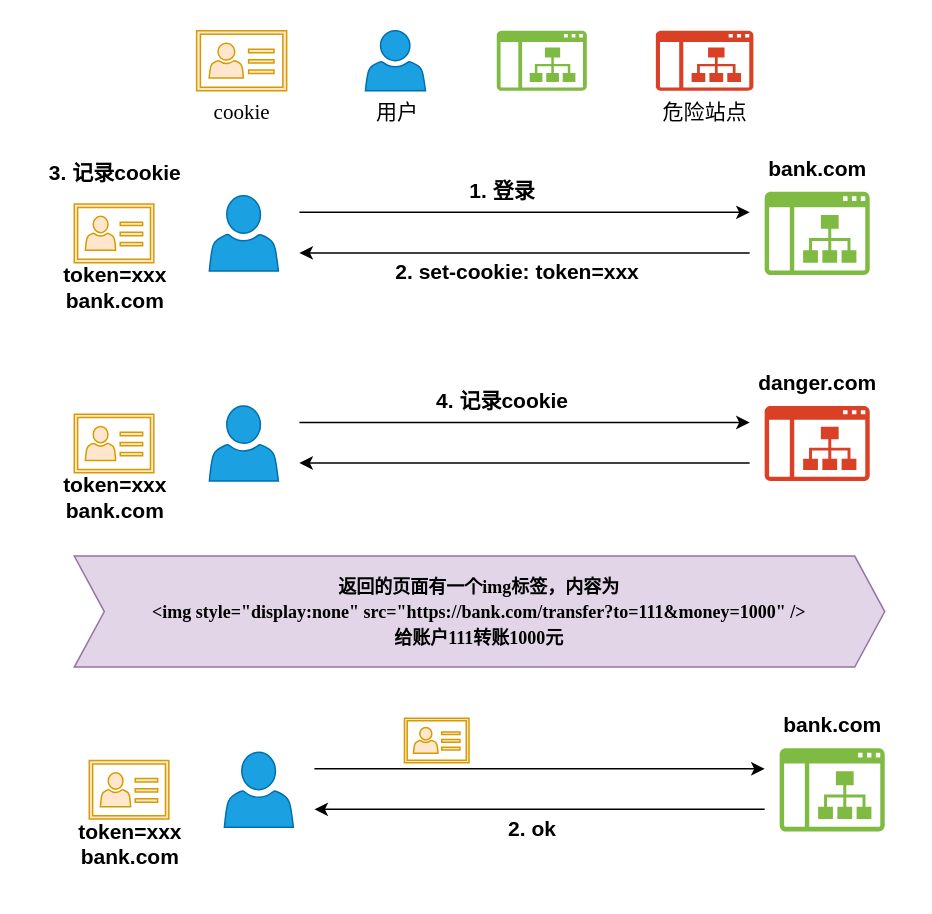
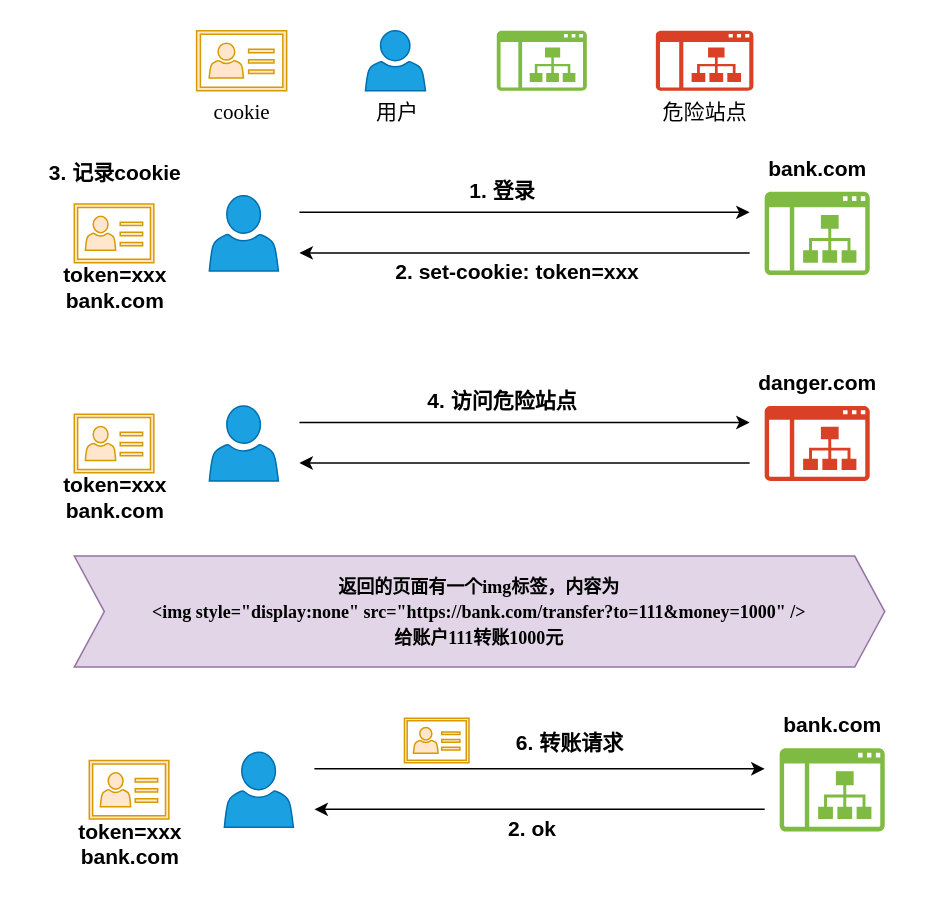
(503, 401) -> (503, 401)
none -> (569, 743)
